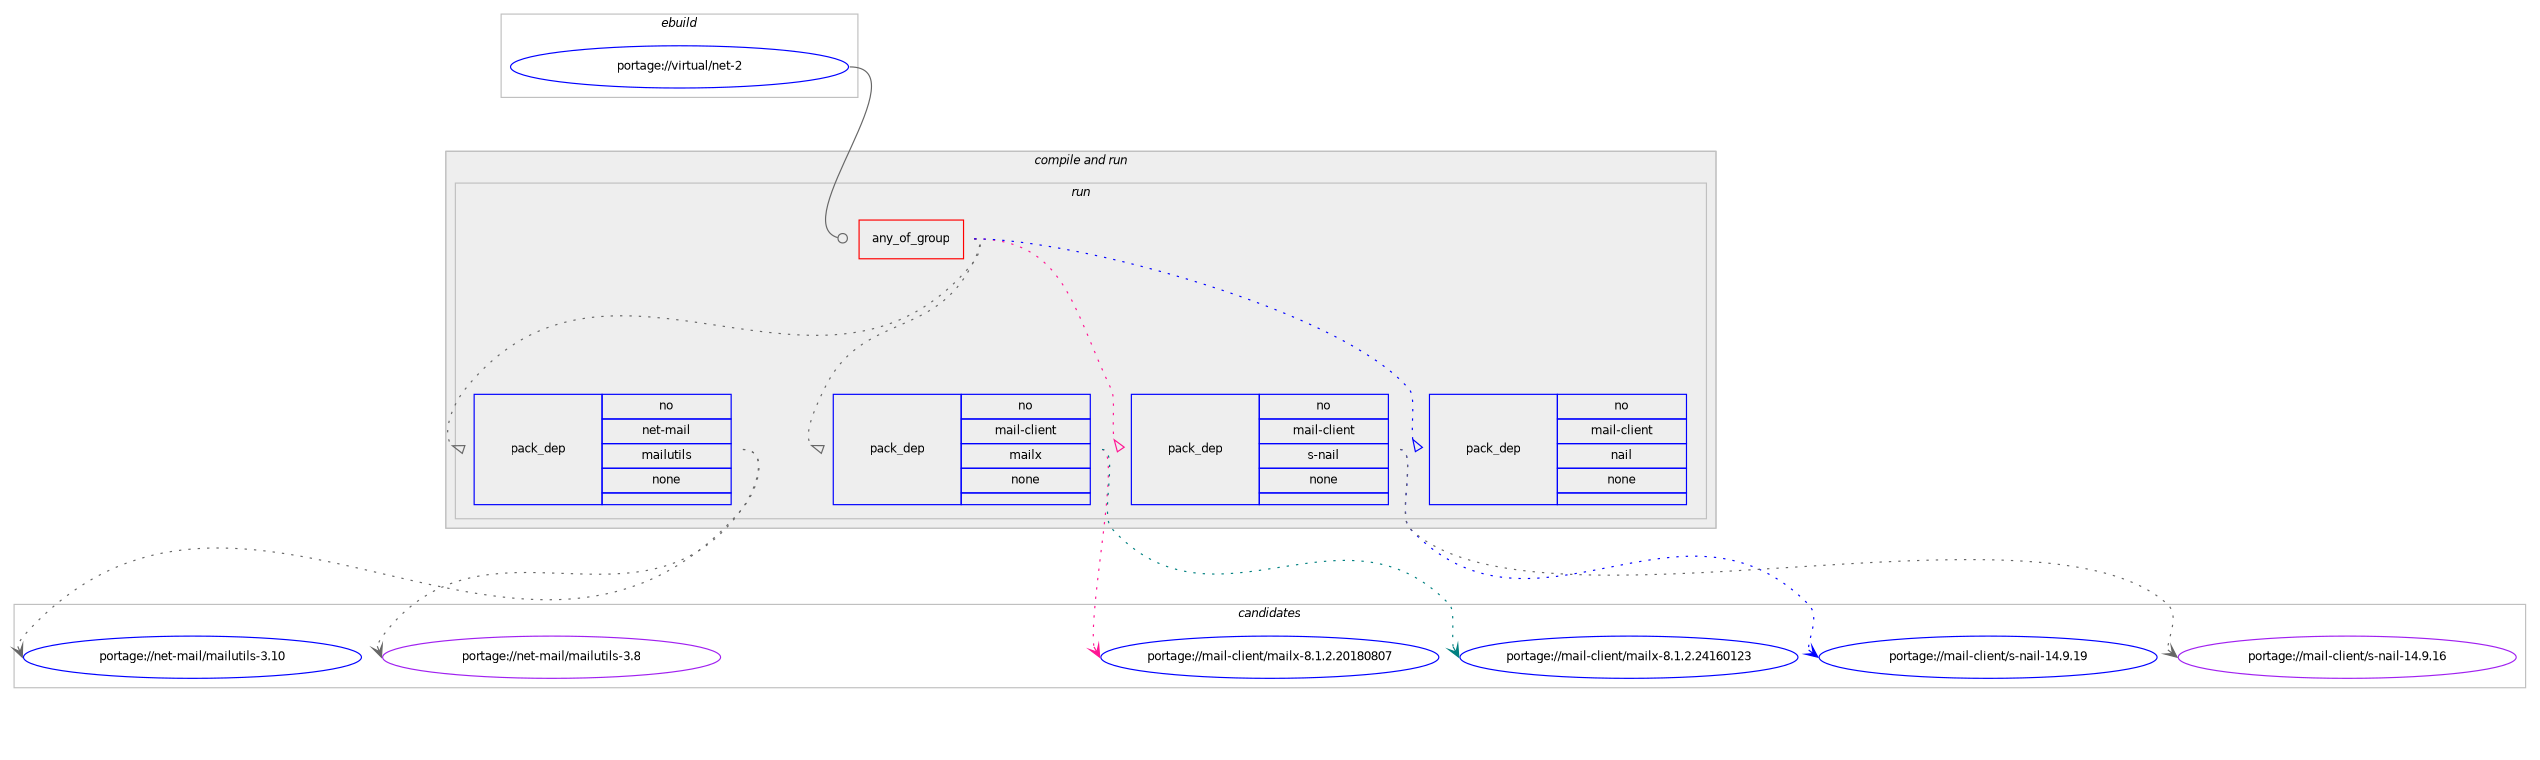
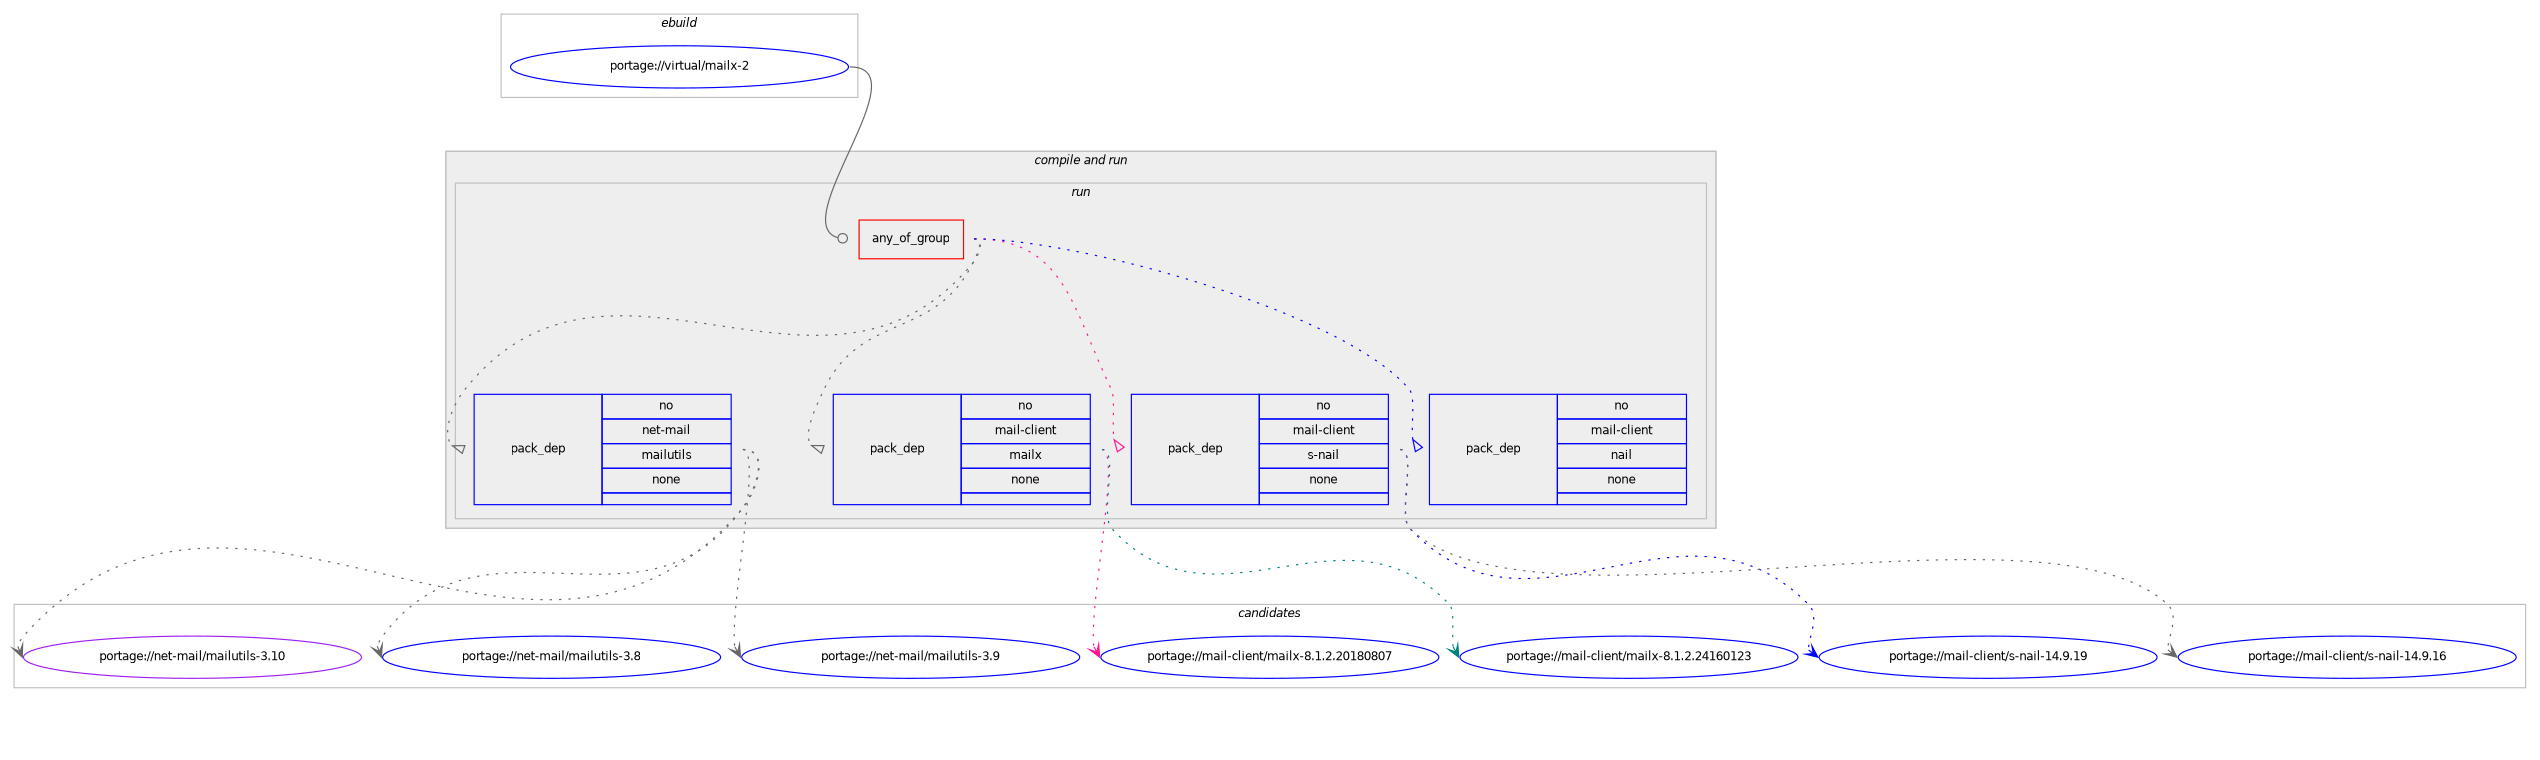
(680, 67) -> (680, 67)
(192, 657) -> (192, 657)
(552, 657) -> (552, 657)
none -> (911, 657)
(2347, 657) -> (2347, 657)
